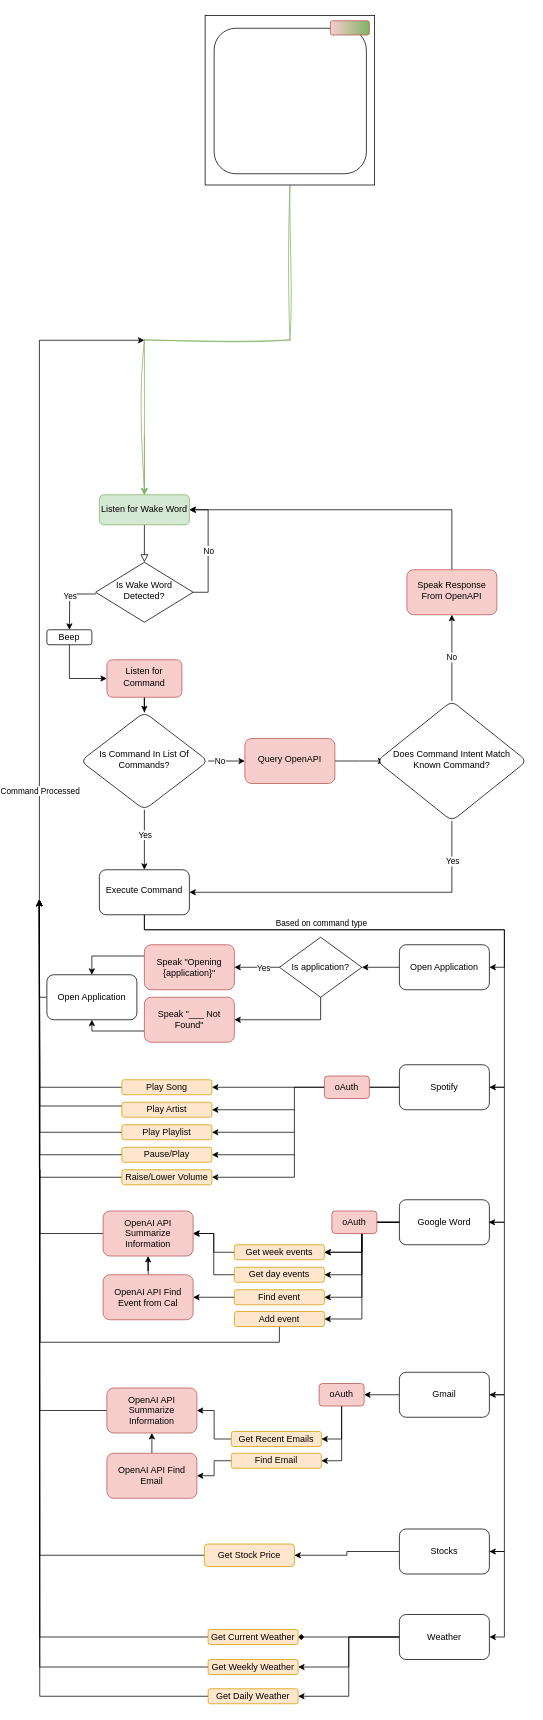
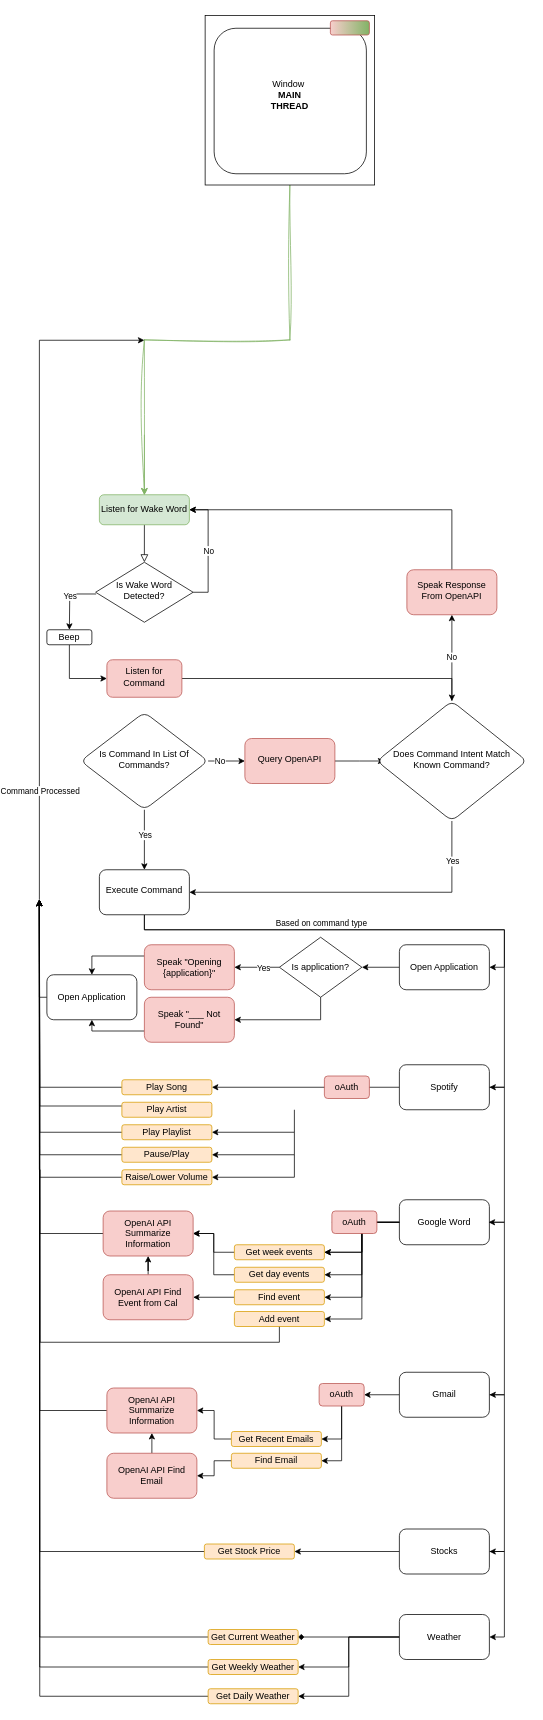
none -> (290, 95)
(144, 707) -> (315, 678)
(266, 1110) -> none
(249, 1555) -> (249, 1551)
